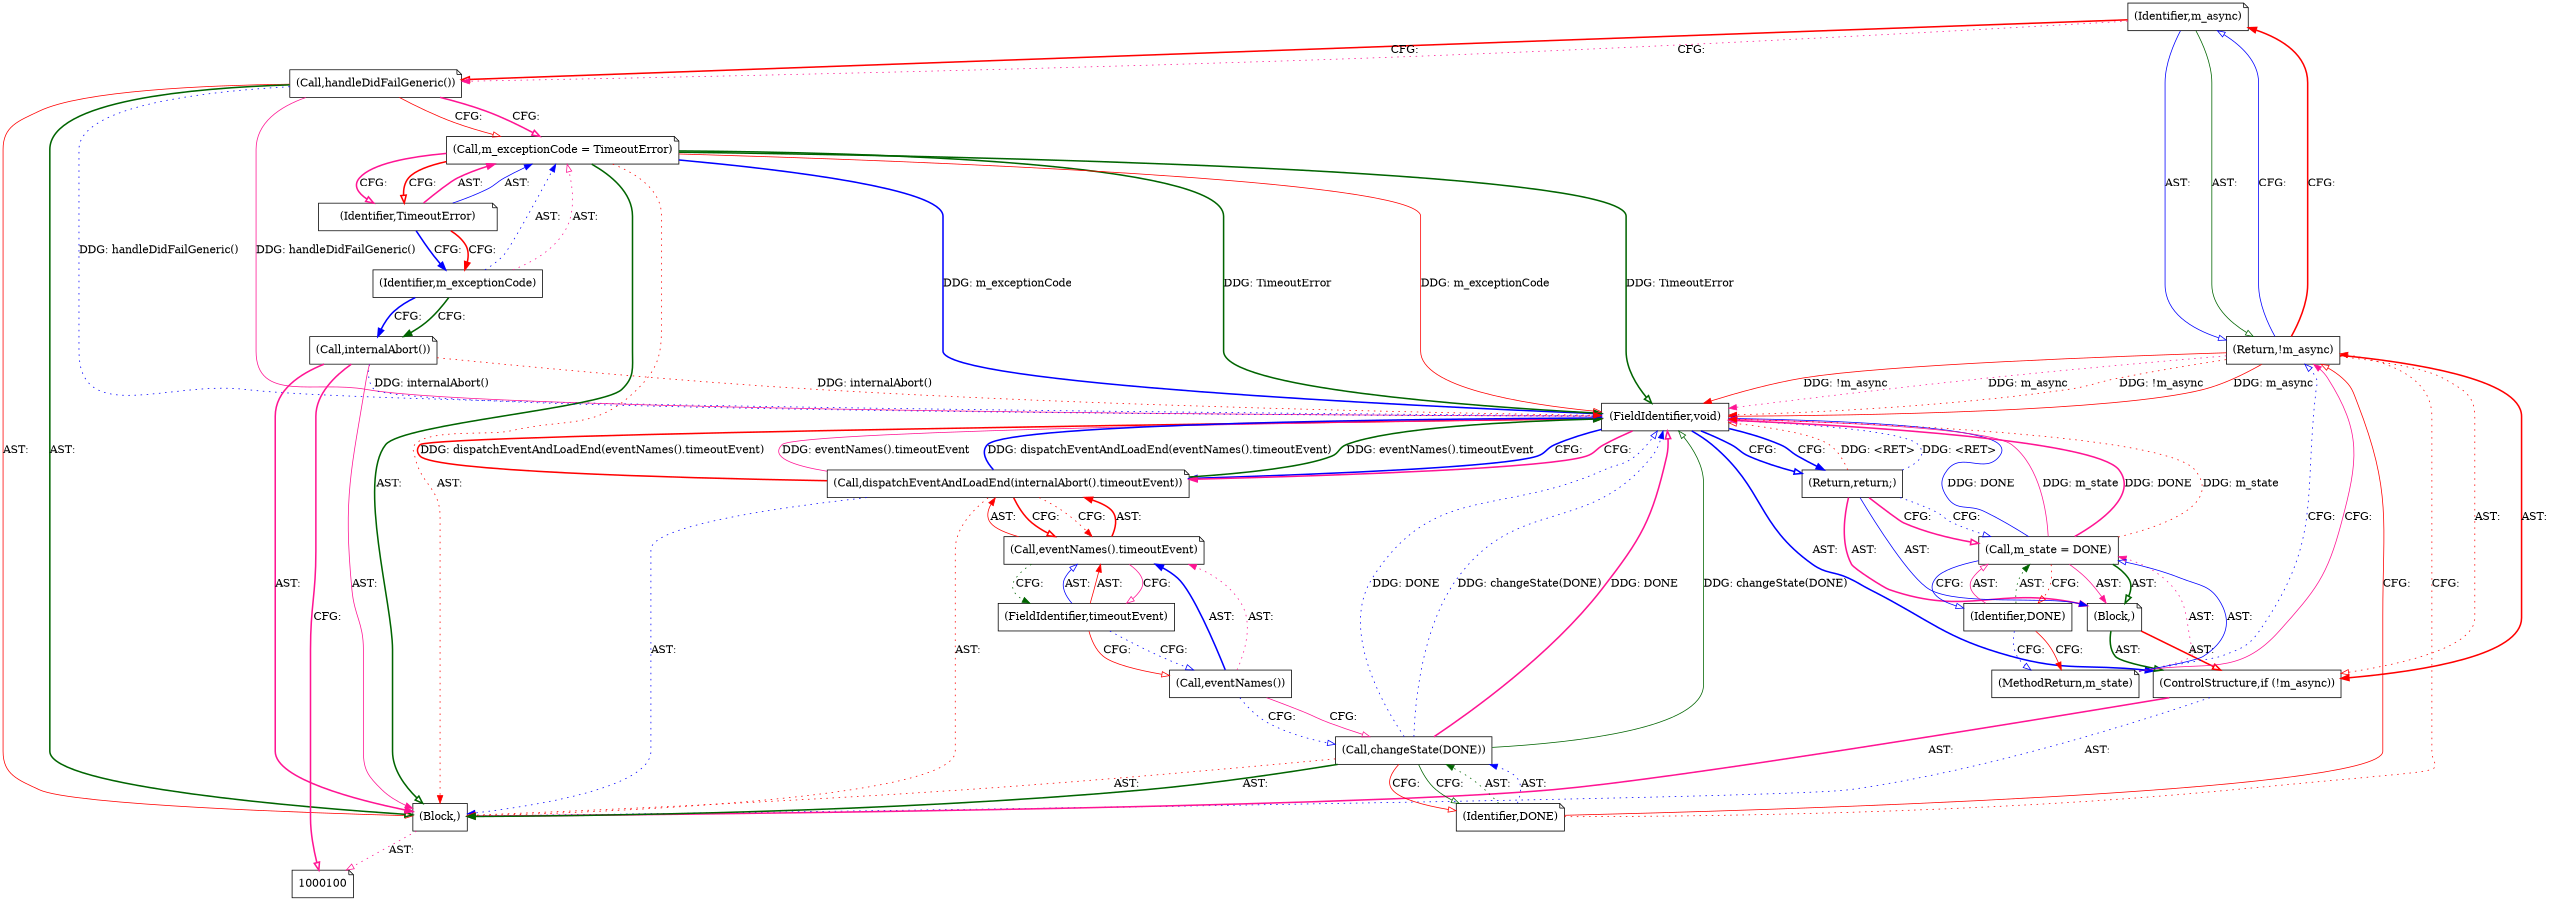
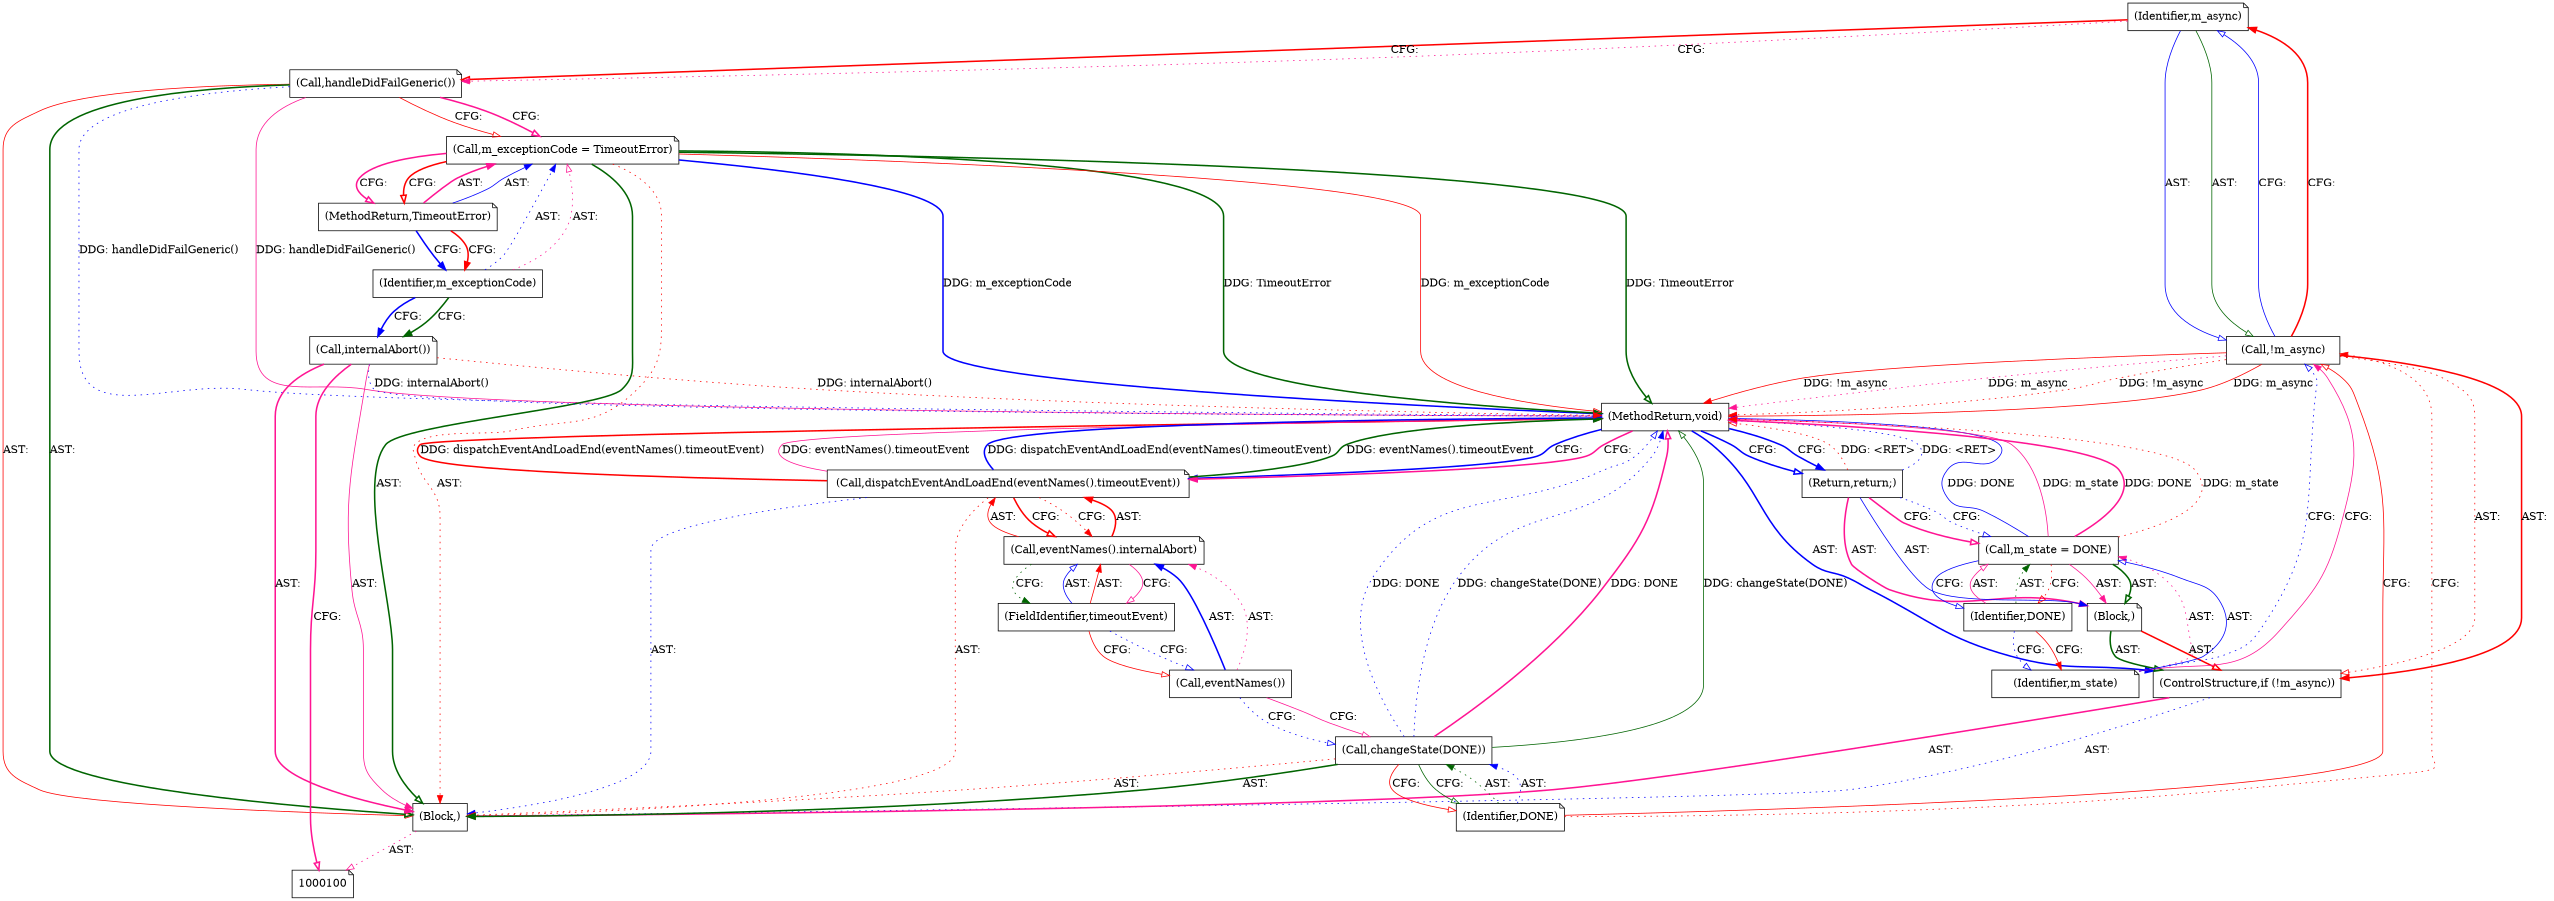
(408, 217) -> (408, 217)
(2283, 350) -> (2283, 350)
(1665, 417) -> (1665, 417)
(1008, 484) -> (1008, 484)
(1104, 550) -> (1104, 550)
(2065, 684) -> (2065, 684)
